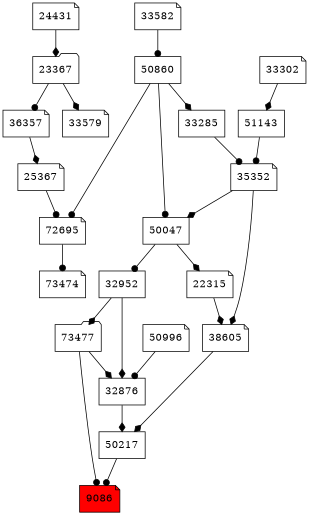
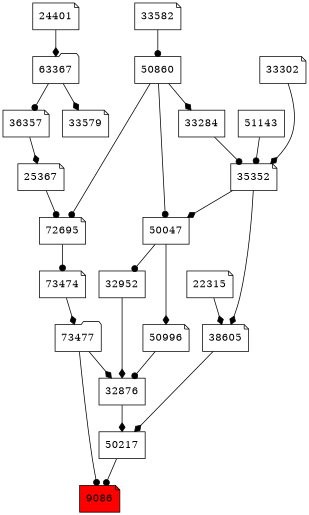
(56, 16) -> (56, 16)
(56, 70) -> (56, 70)
(274, 93) -> (294, 123)
(202, 124) -> (202, 124)
(185, 254) -> (166, 280)
(103, 308) -> (69, 307)
